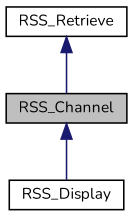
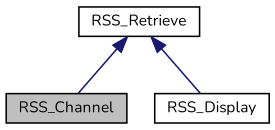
(67, 160) -> (181, 71)
